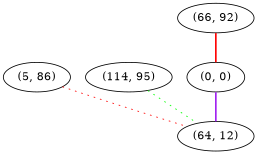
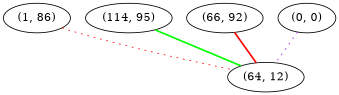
(216, 48) -> (245, 48)
(37, 77) -> (37, 18)
(173, 107) -> (198, 48)
(216, 107) -> (287, 47)
